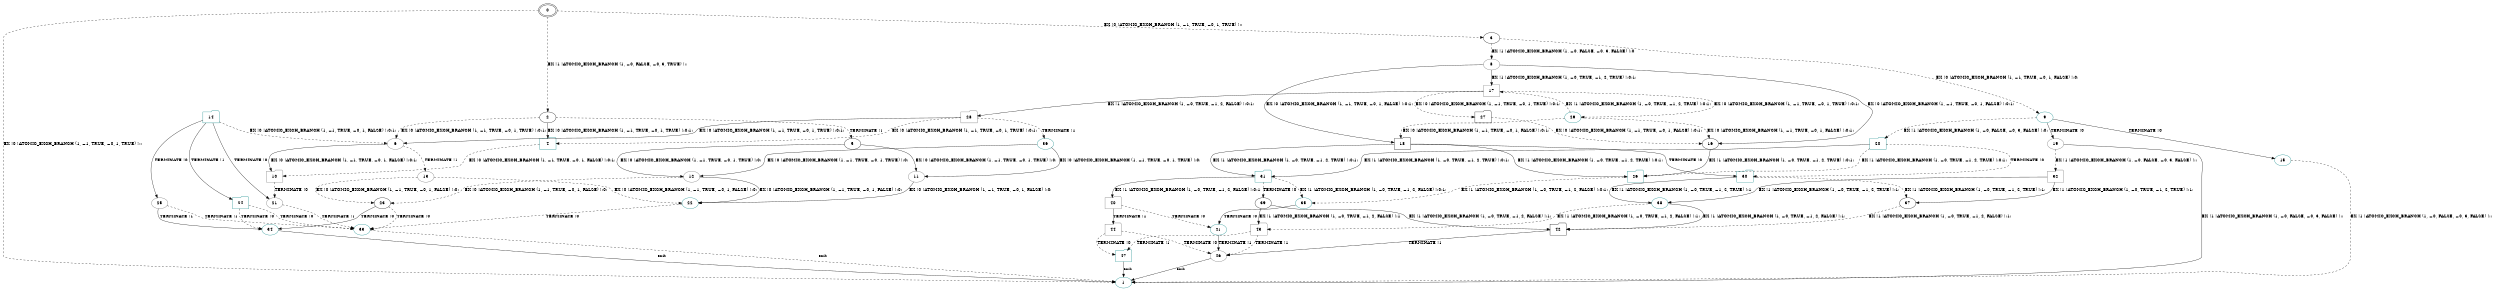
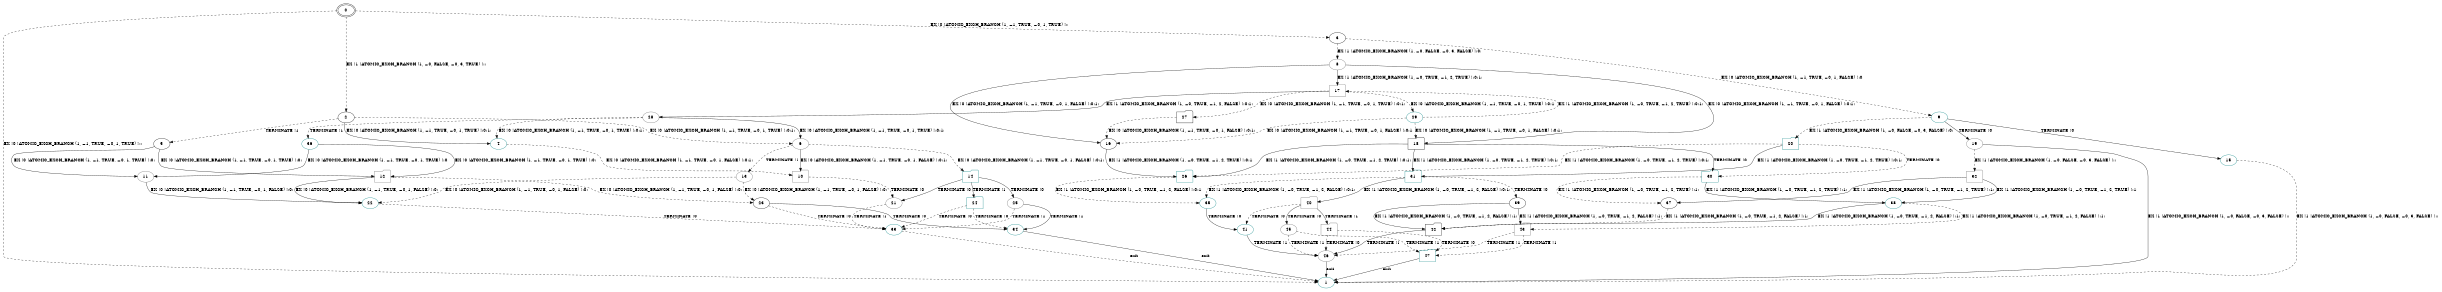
(969, 117) -> (651, 117)
(301, 139) -> (889, 148)
(548, 144) -> (499, 144)
(692, 177) -> (383, 177)
none -> (1289, 230)
